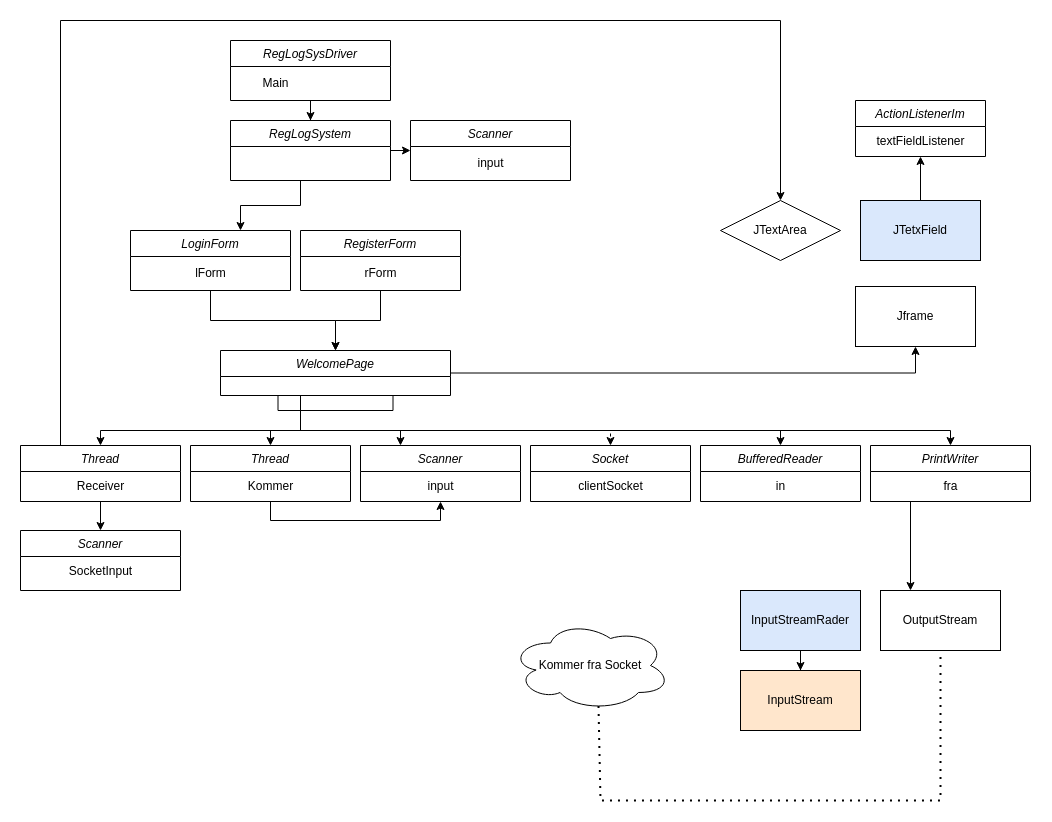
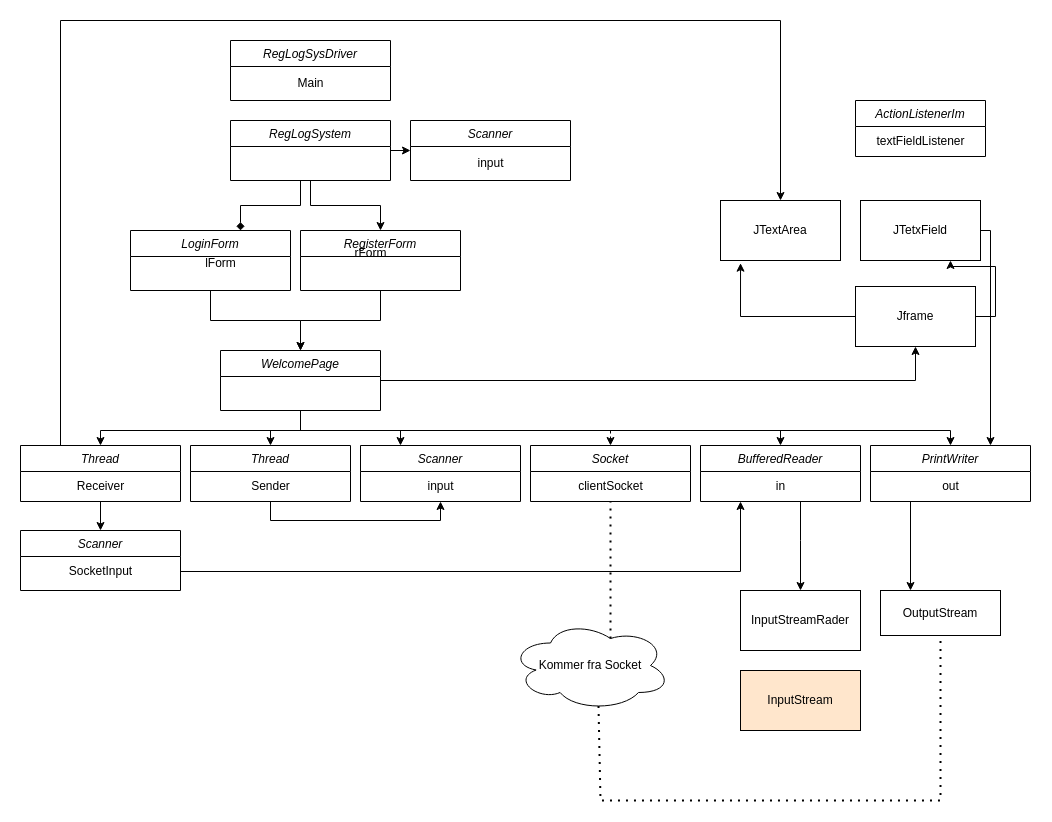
(276, 84) -> (311, 84)
(311, 114) -> none
(921, 182) -> none
none -> (343, 206)
(241, 222) -> (241, 222)
(781, 231) -> (781, 231)
(921, 231) -> (921, 231)
(211, 274) -> (221, 264)
(381, 274) -> (371, 254)
none -> (996, 279)
none -> (776, 317)
none -> (991, 330)
(336, 373) -> (301, 381)
(271, 487) -> (271, 487)
(951, 487) -> (951, 487)
none -> (801, 544)
none -> (493, 572)
none -> (611, 574)
(801, 621) -> (801, 621)
(941, 621) -> (941, 613)
(801, 665) -> none
